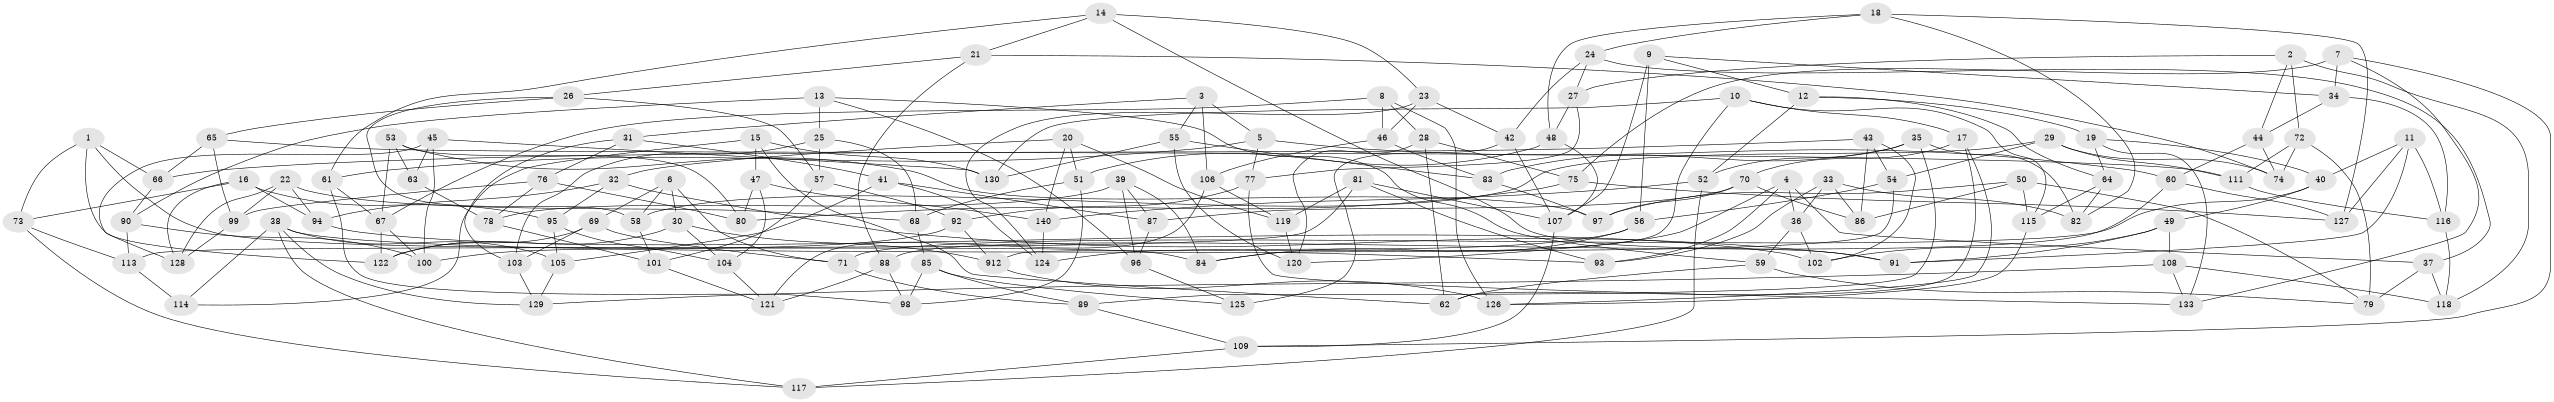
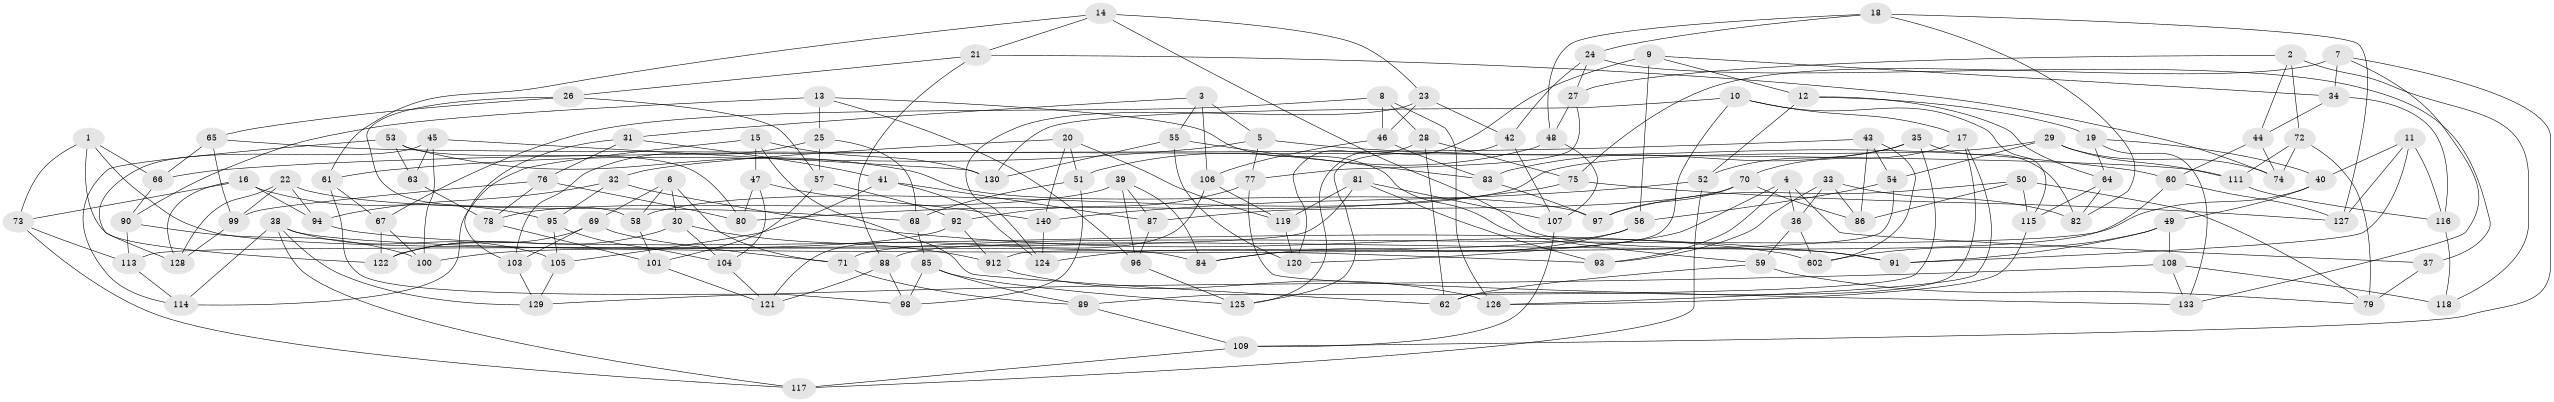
(1625, 142) -> (1463, 141)
(386, 180) -> (150, 161)
(1815, 264) -> (1815, 264)
(2436, 284) -> none
